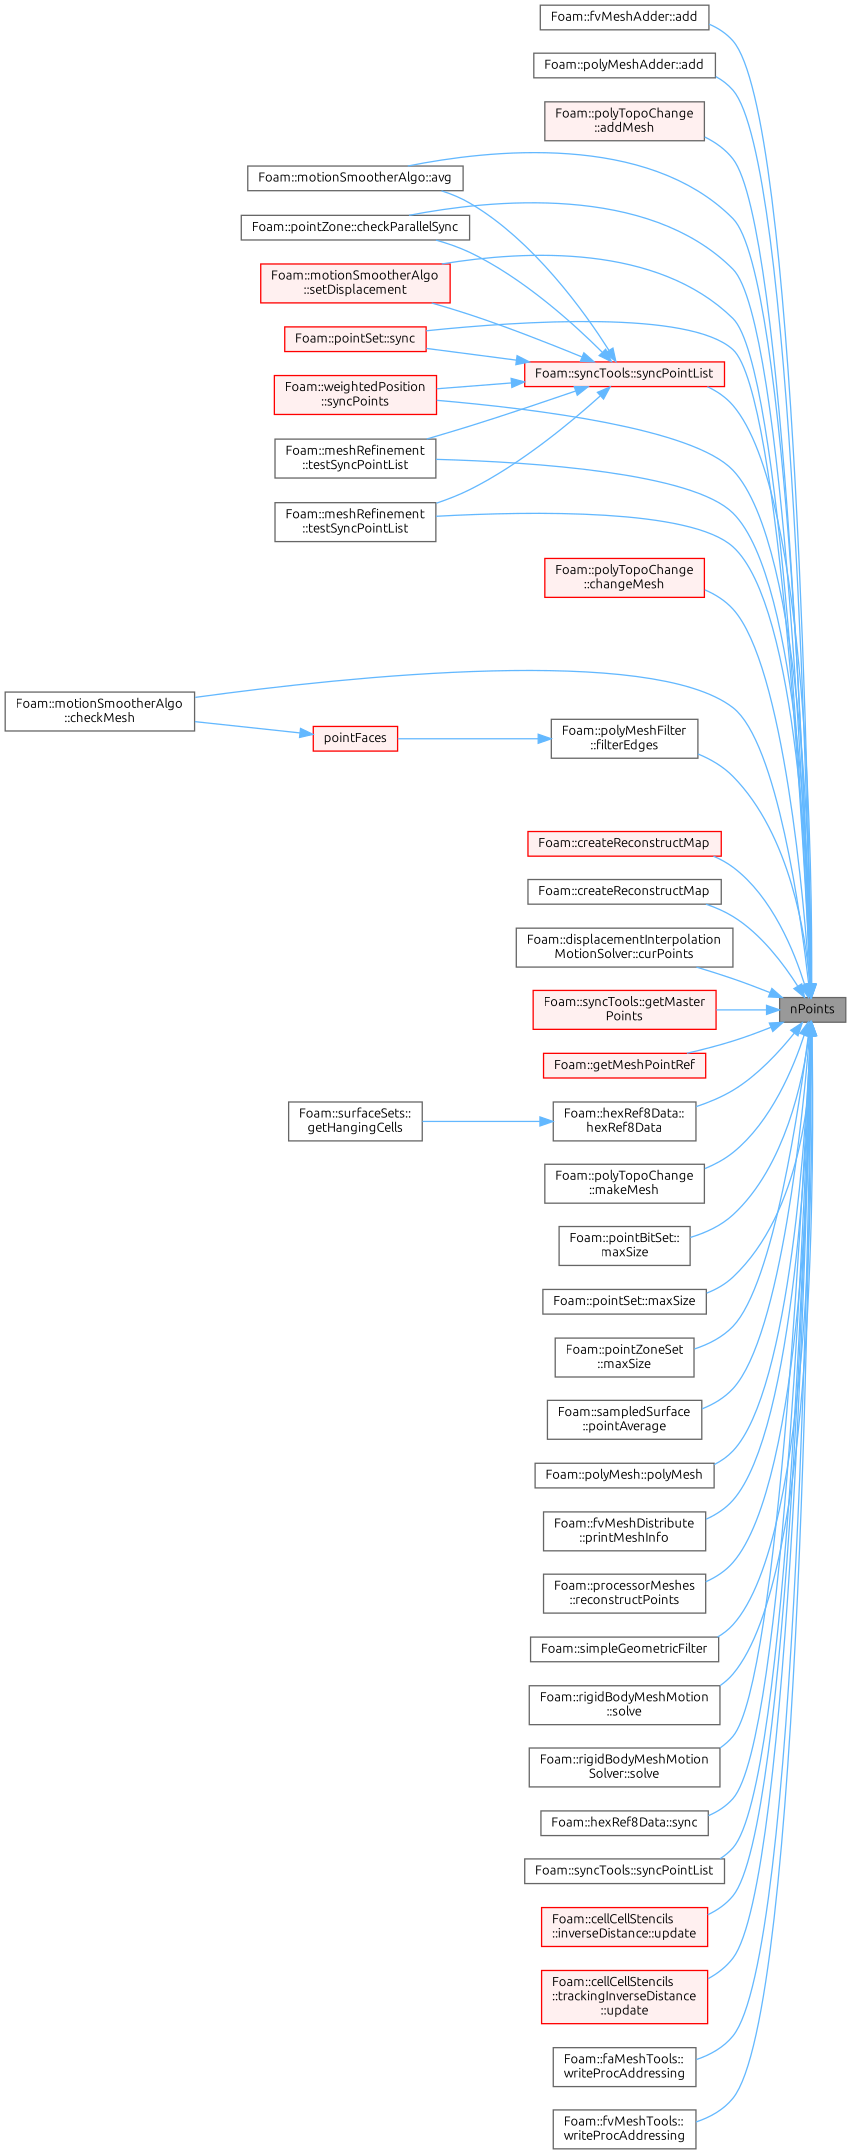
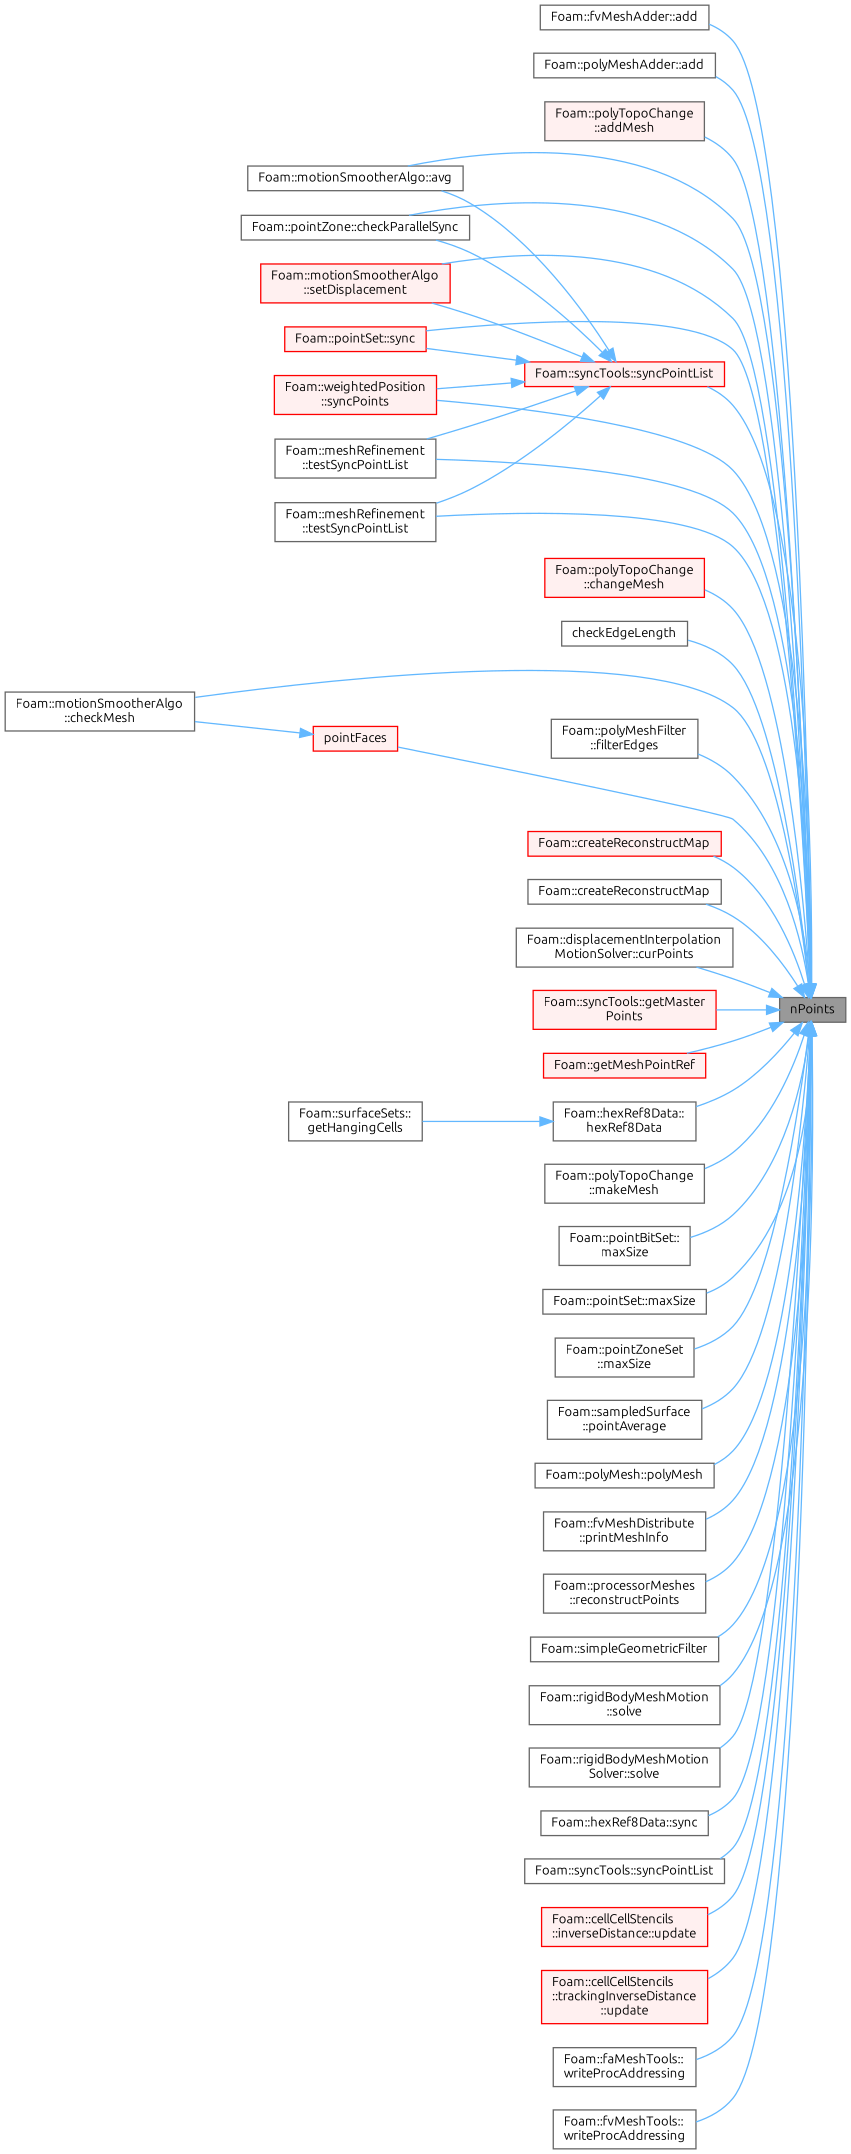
none -> (625, 634)
(468, 739) -> (656, 801)
